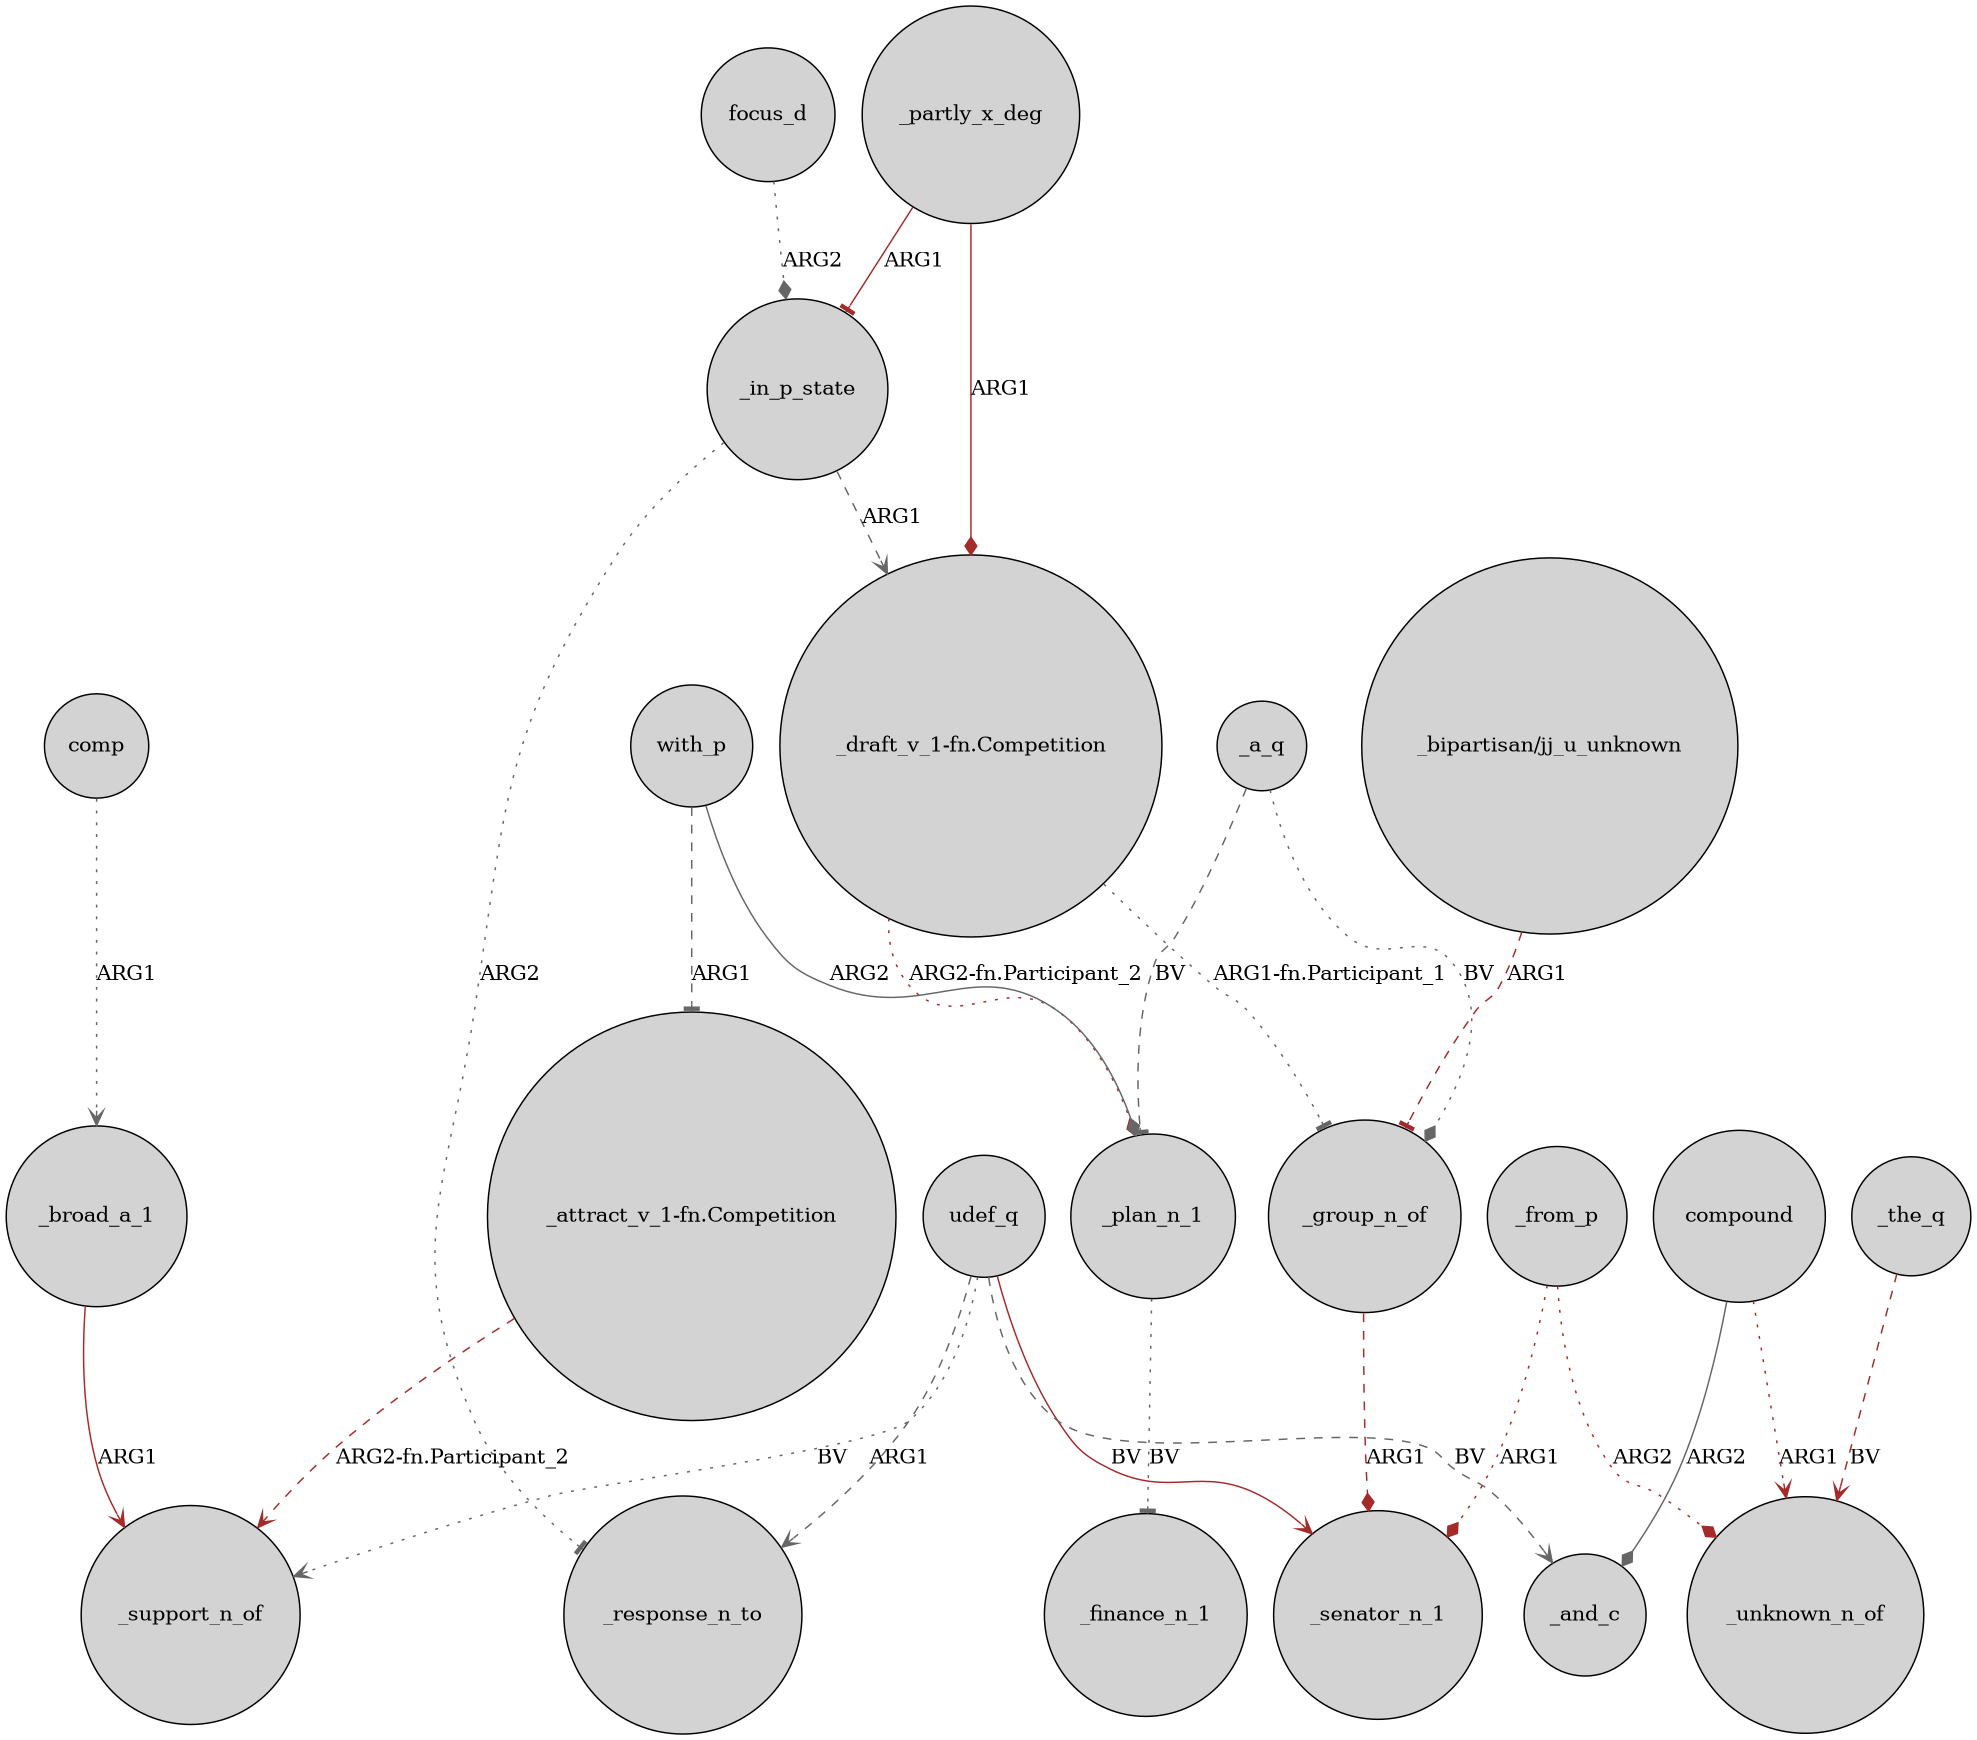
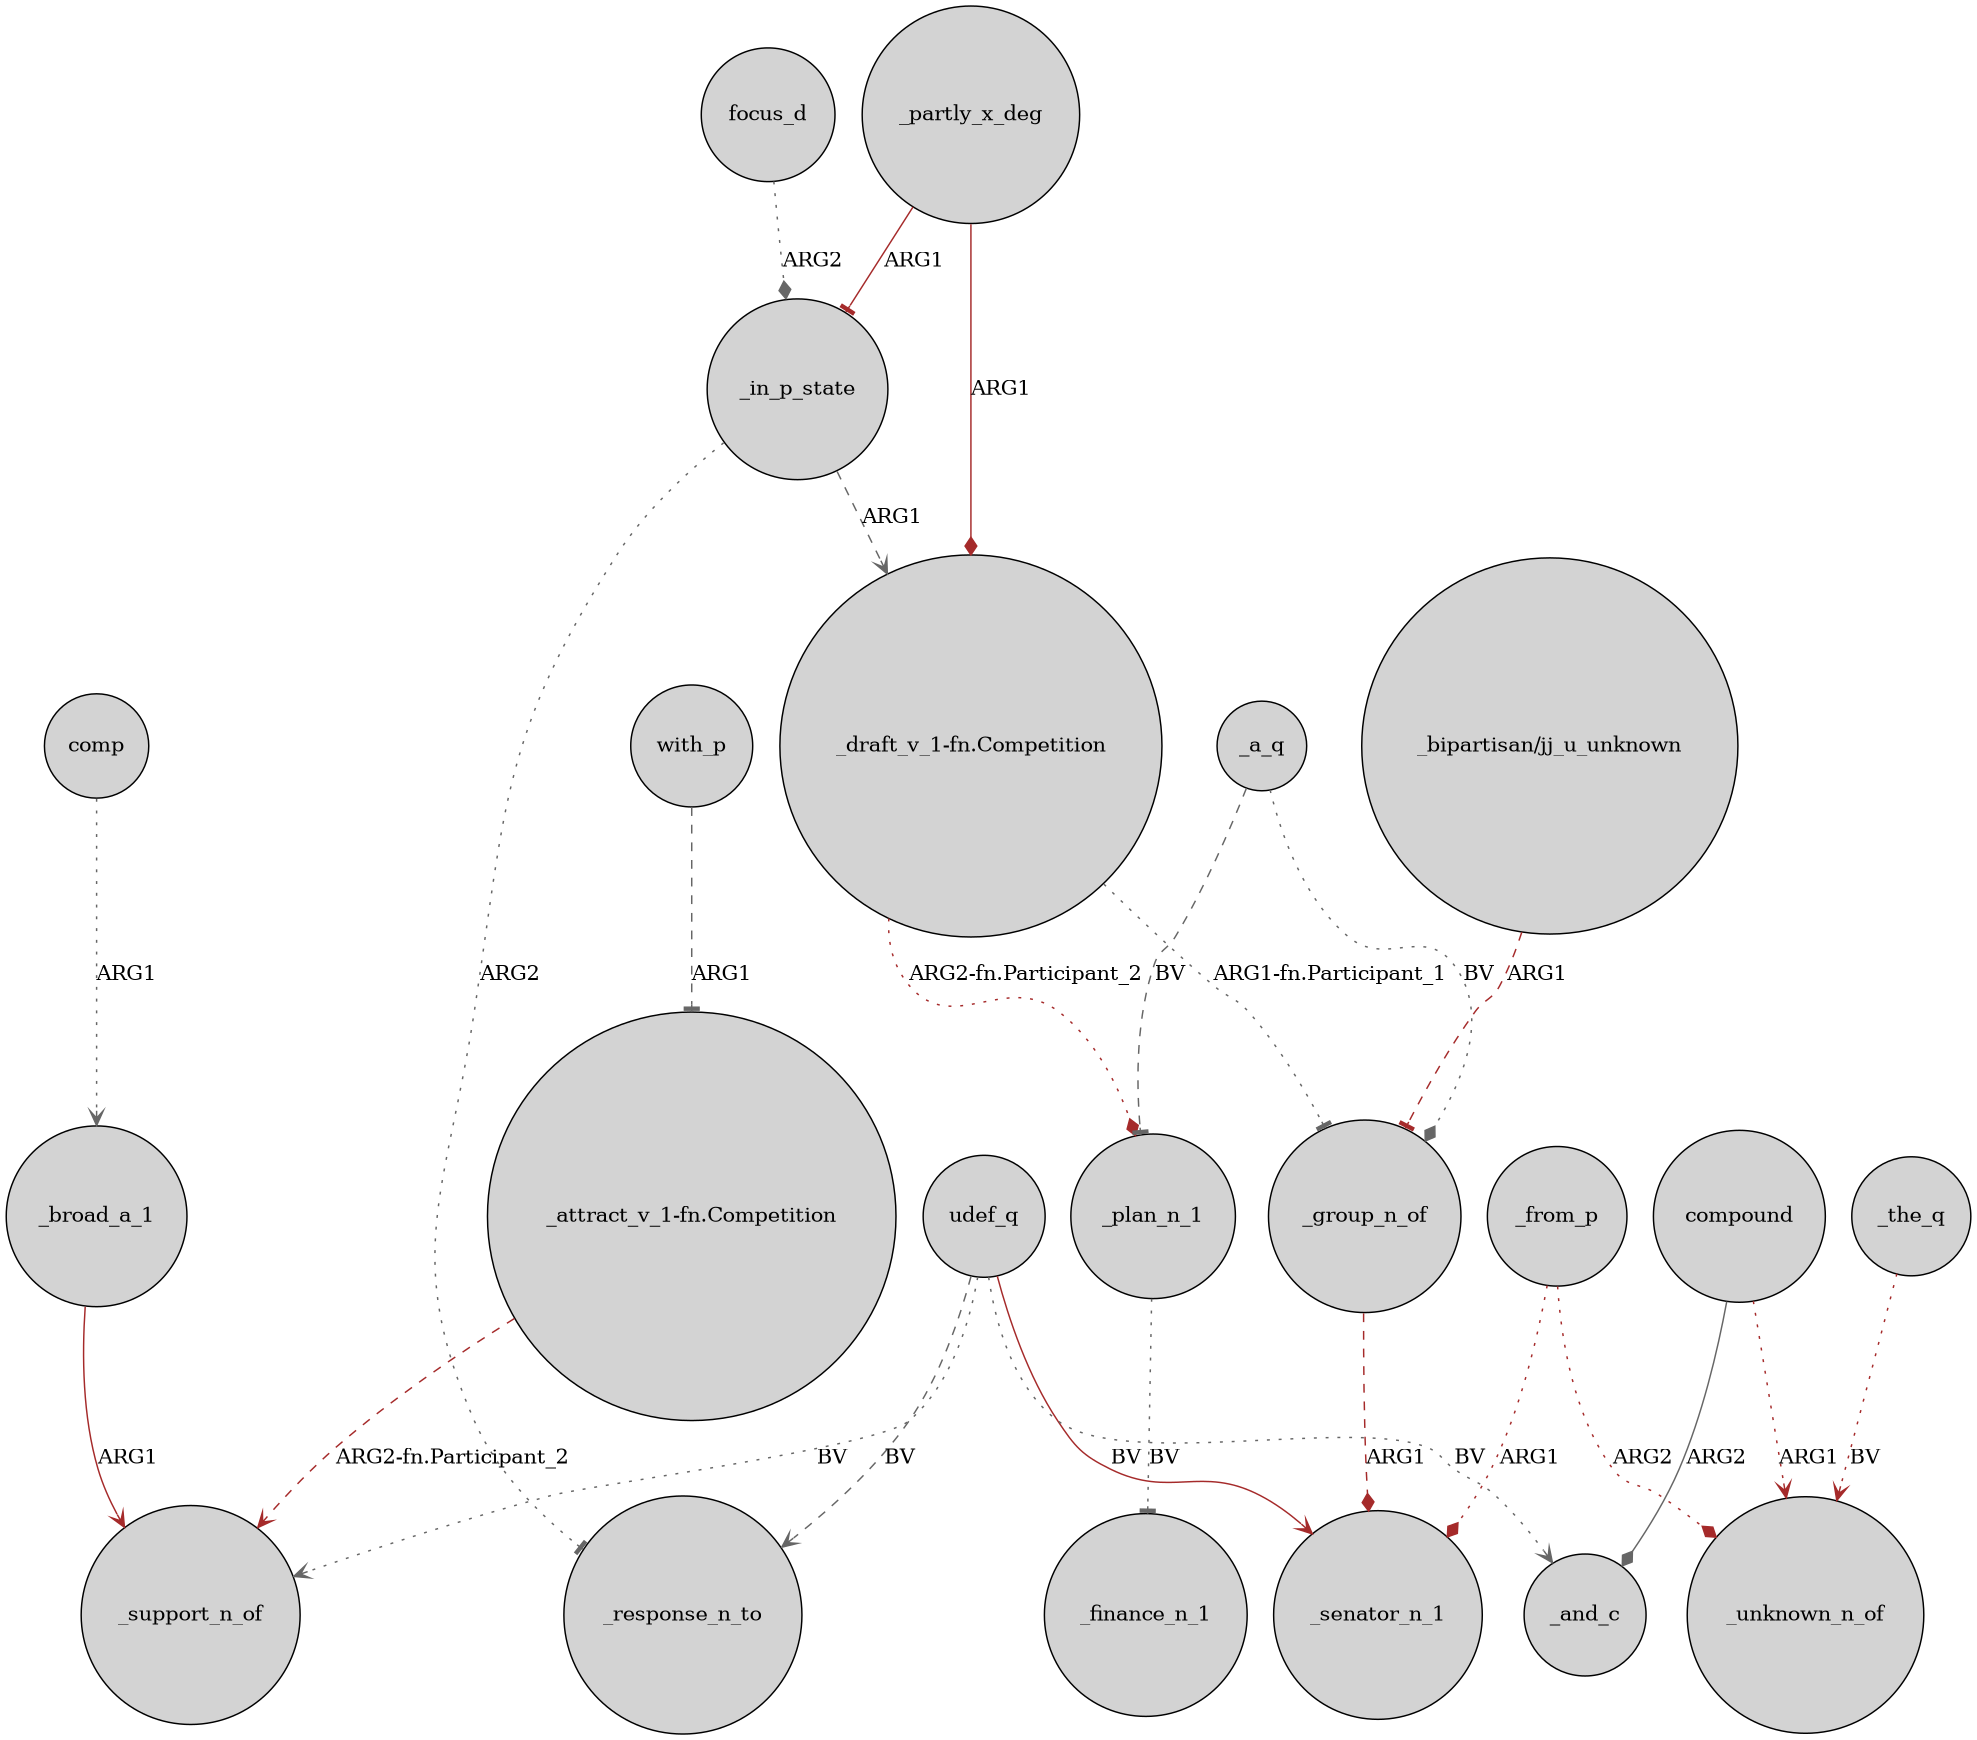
(899, 997) -> none
(1869, 1380) -> (1869, 1380)
(1238, 1441) -> (1238, 1441)
(900, 1458) -> (900, 1458)
